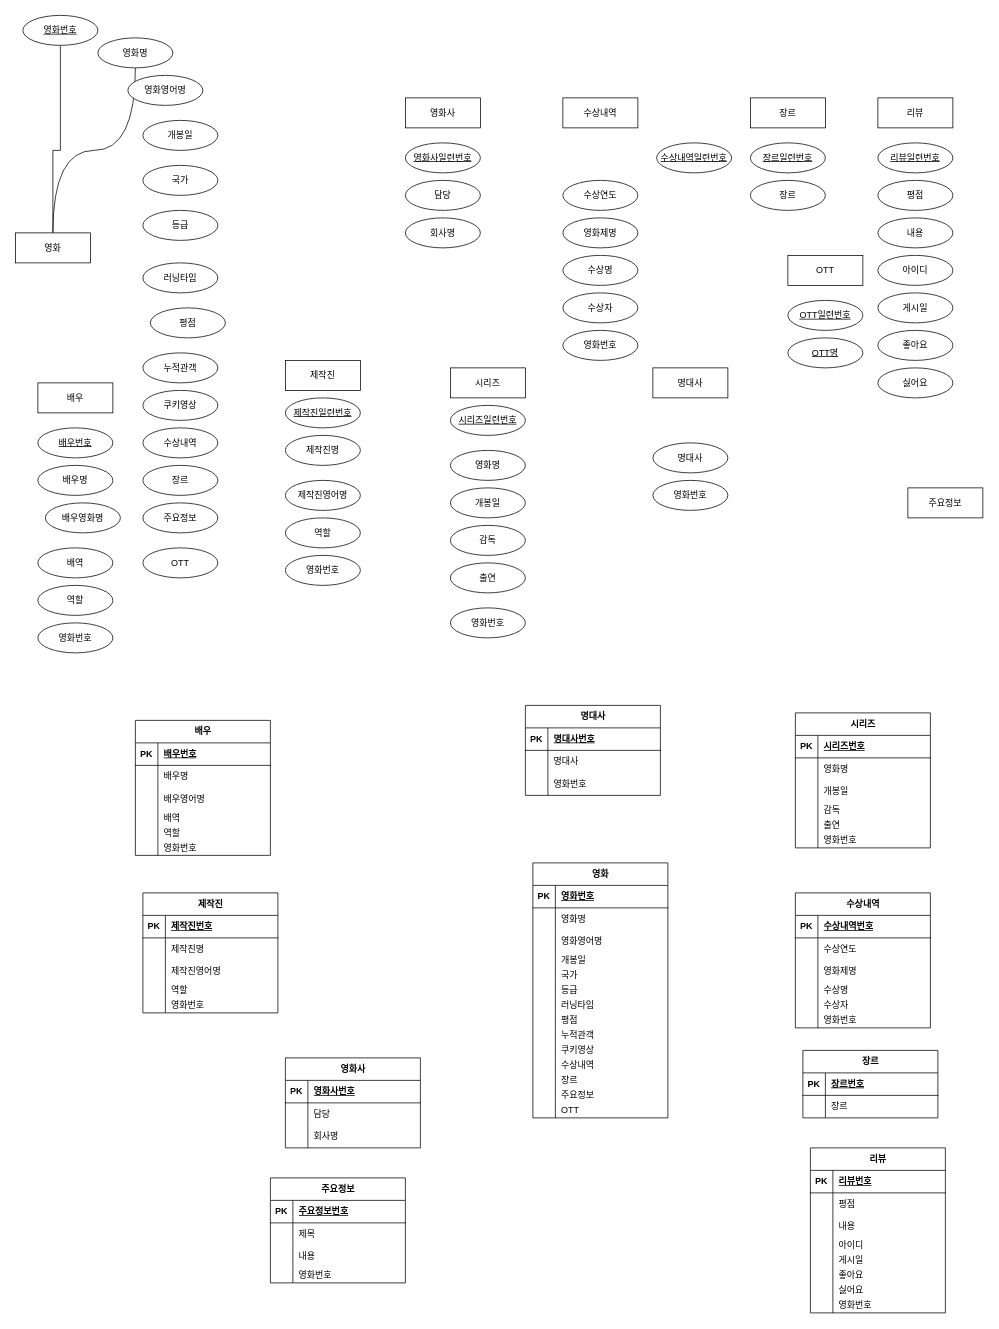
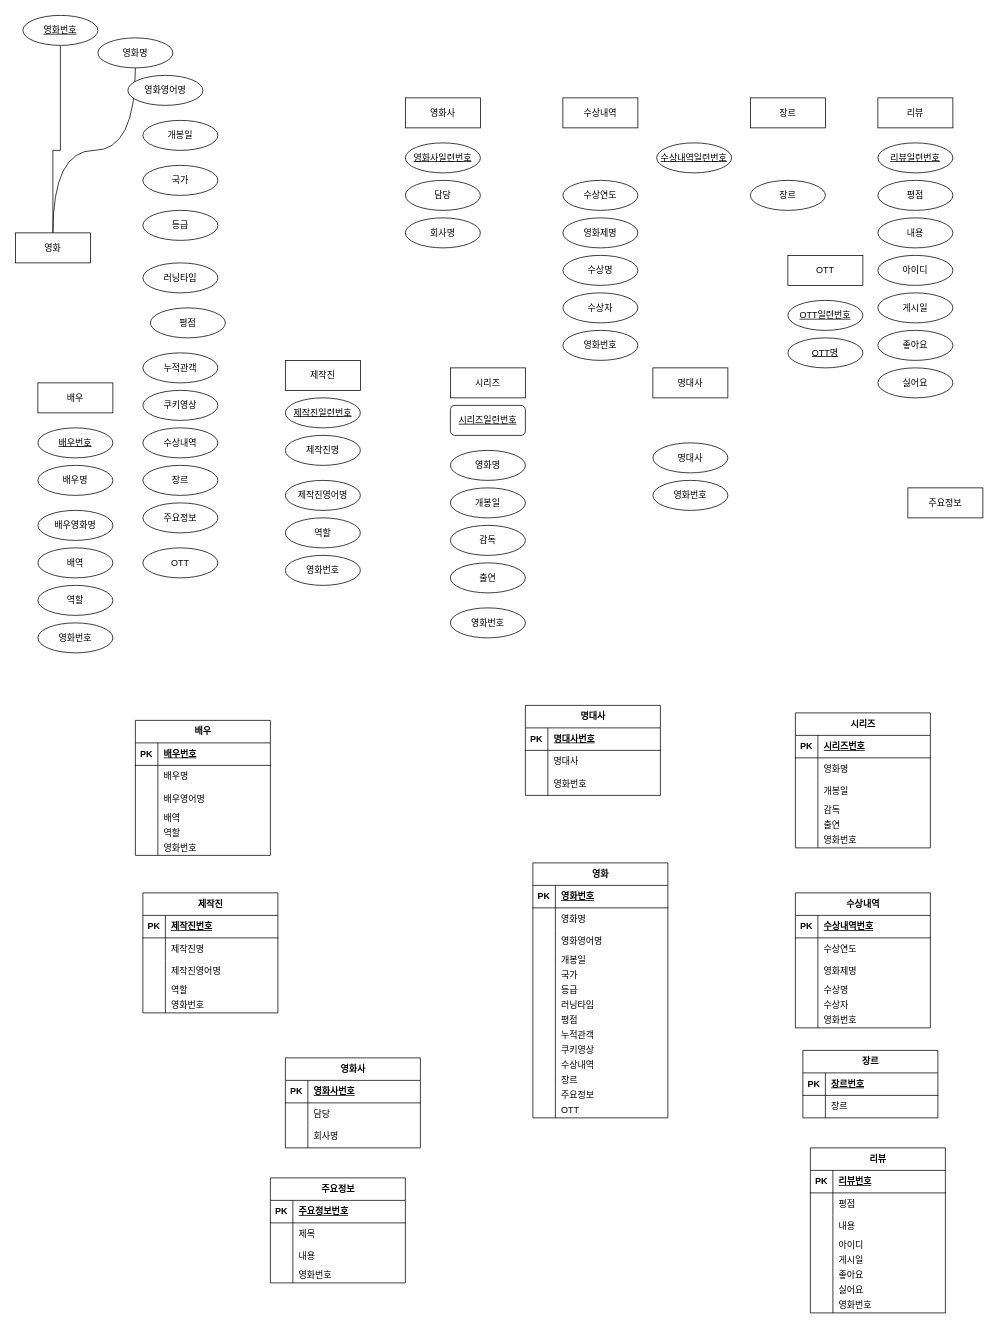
(788, 158) -> none
(488, 420) -> (488, 420)
(83, 518) -> (75, 525)
